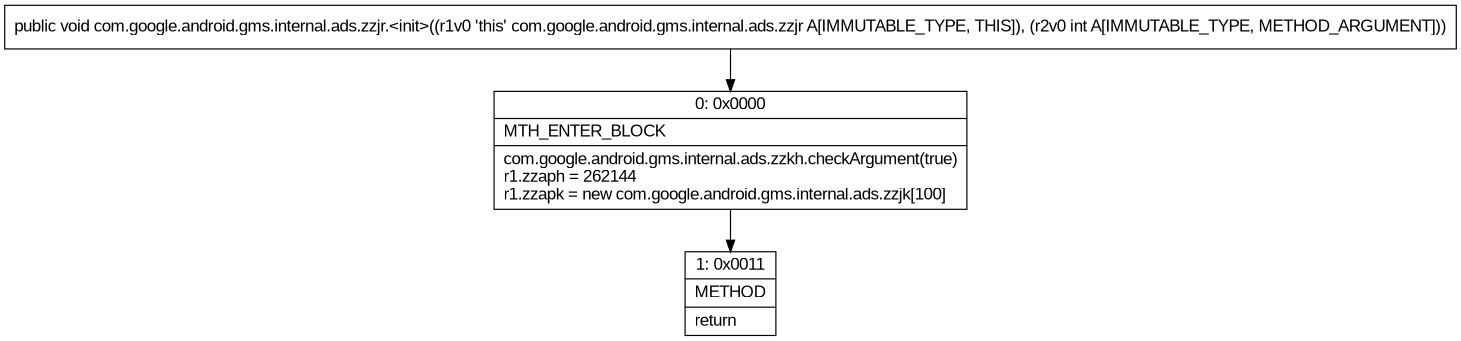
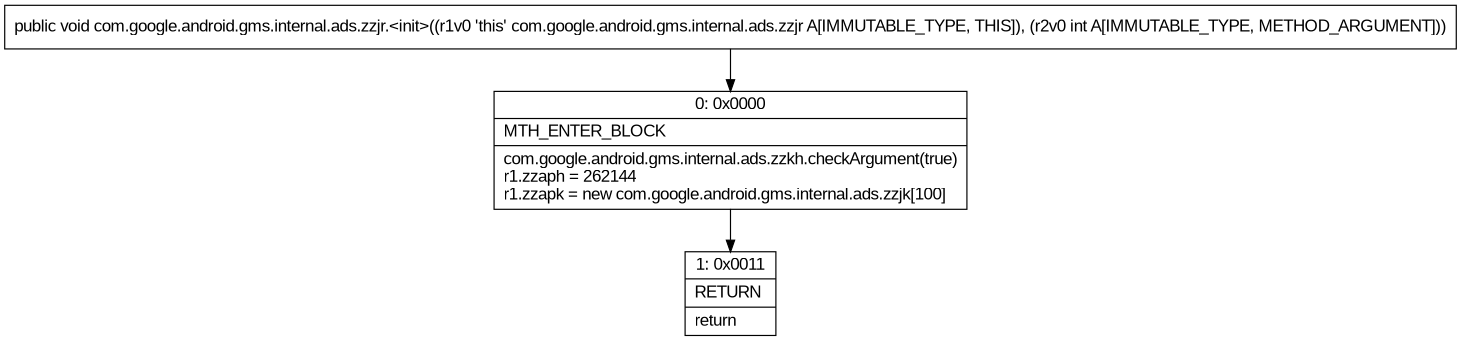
(730, 292) -> (728, 292)
